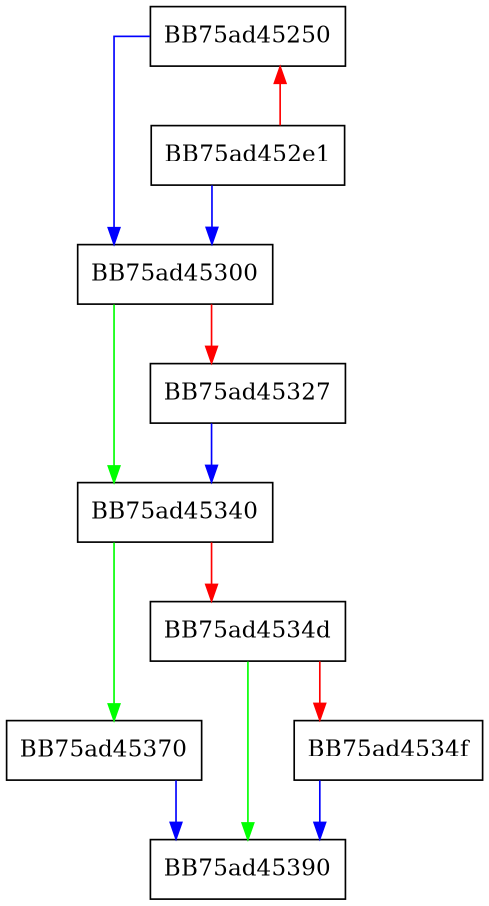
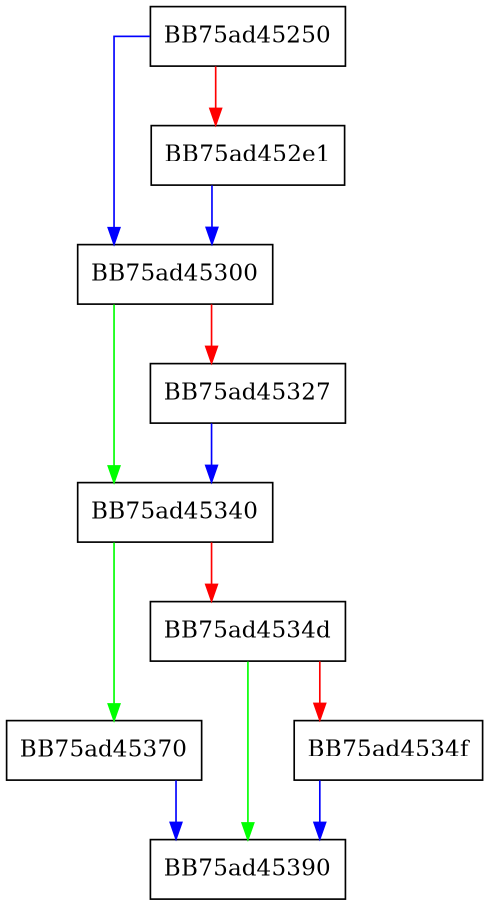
(280, 104) -> (216, 87)
